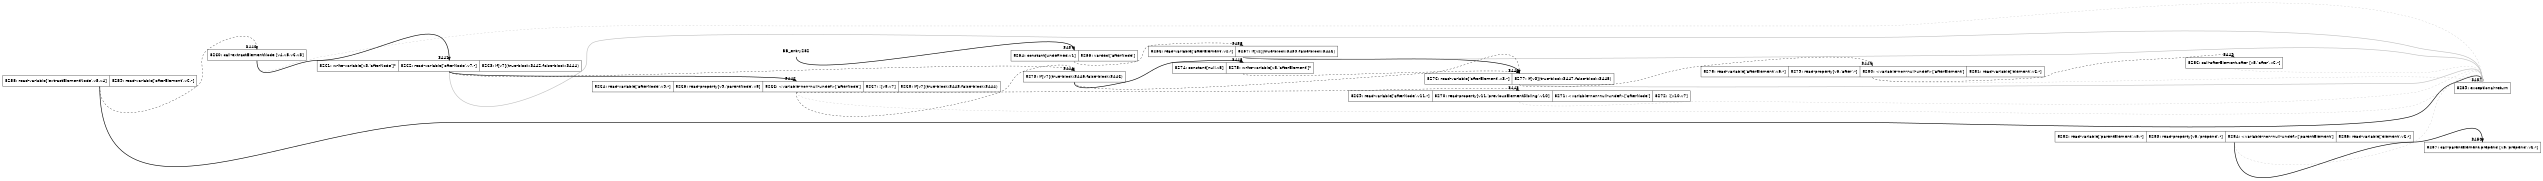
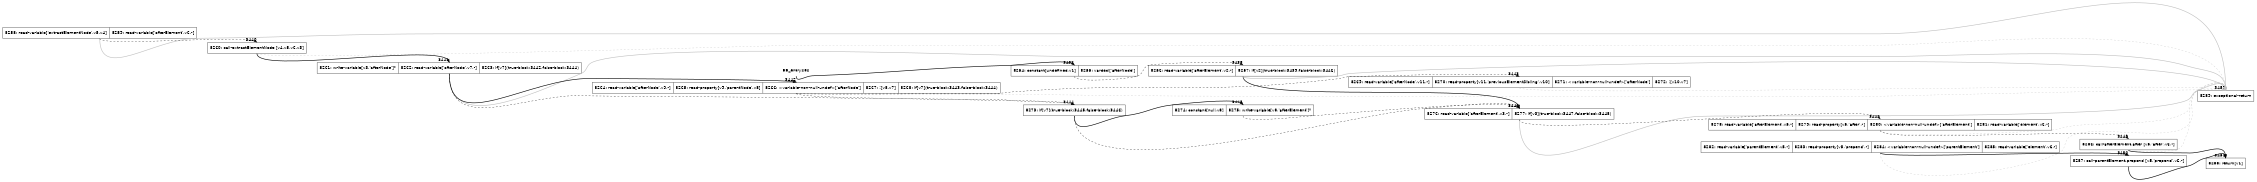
(1272, 123) -> (1182, 34)
none -> (2226, 163)
